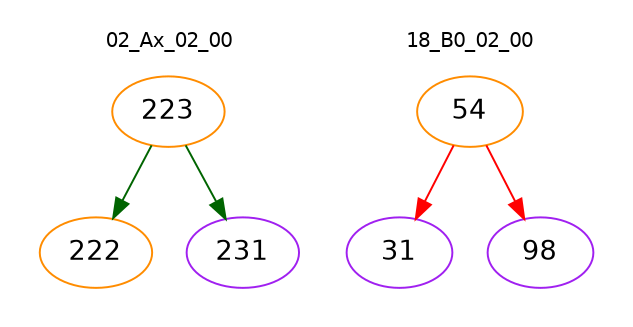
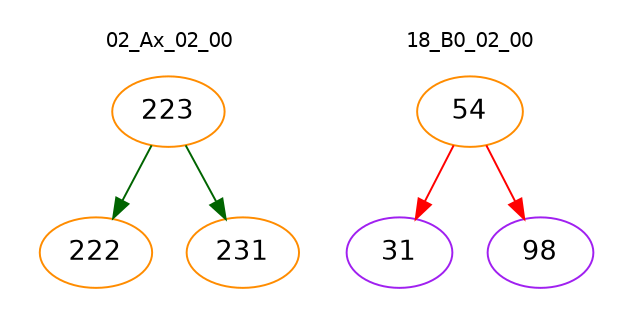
(243, 253) -> (243, 253)
